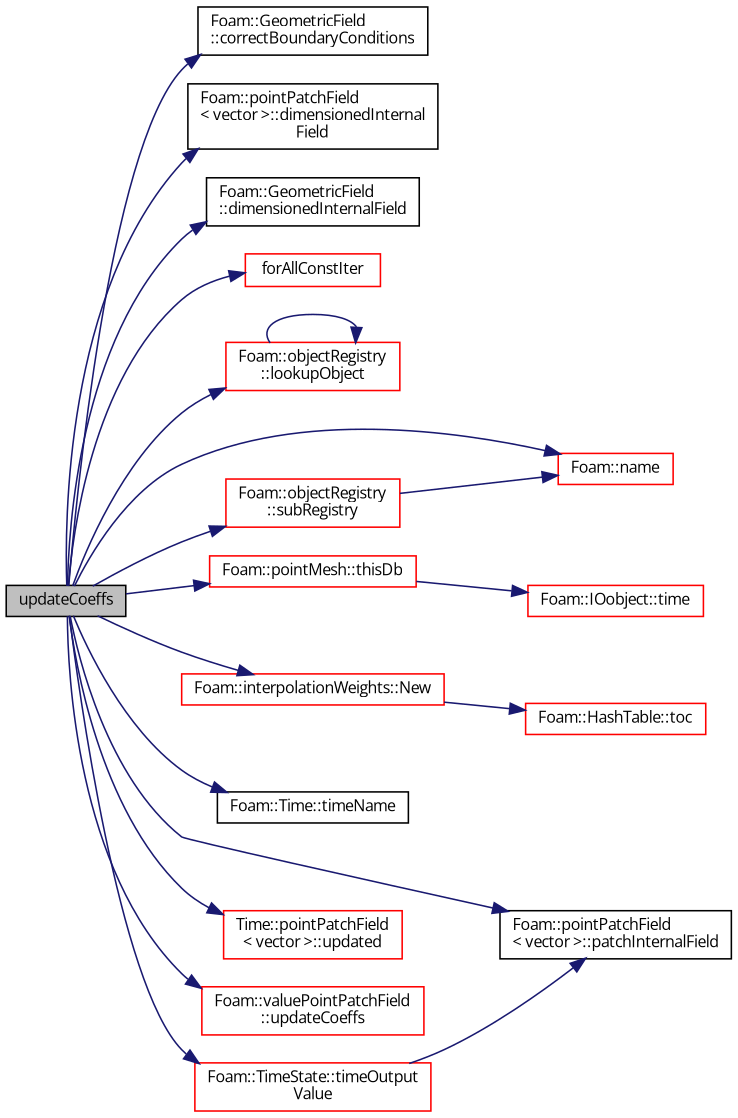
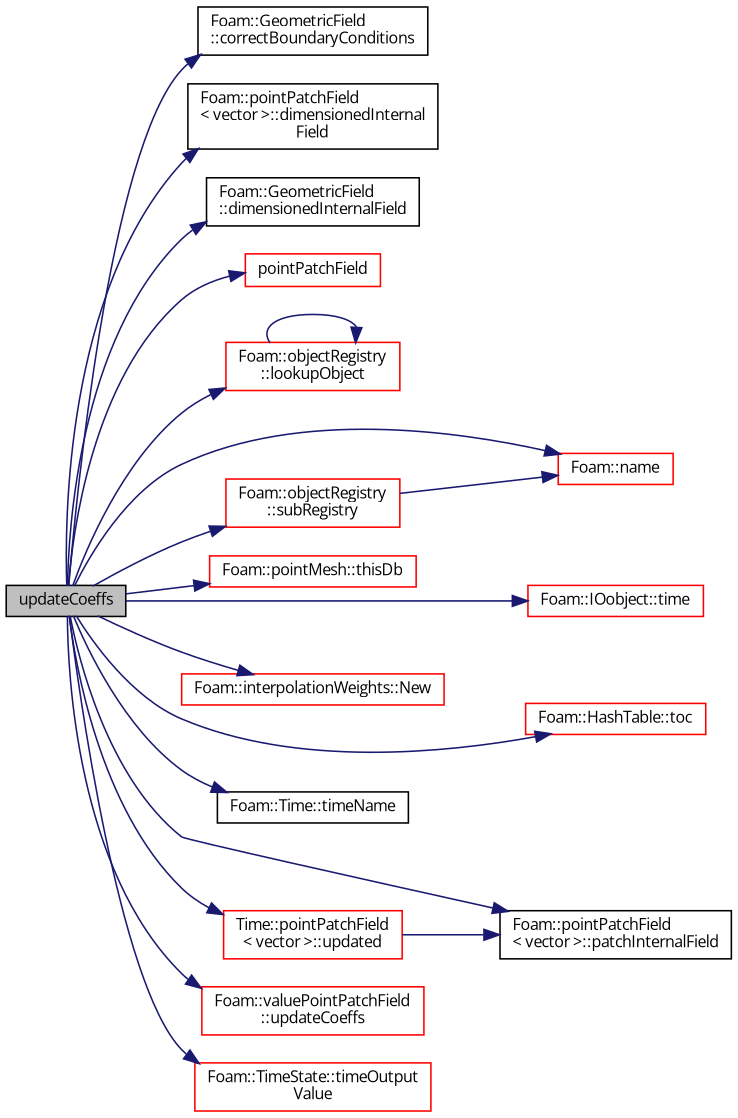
(313, 270) -> (313, 270)
(464, 586) -> (319, 601)
(477, 705) -> (282, 746)
(495, 1022) -> (443, 935)
